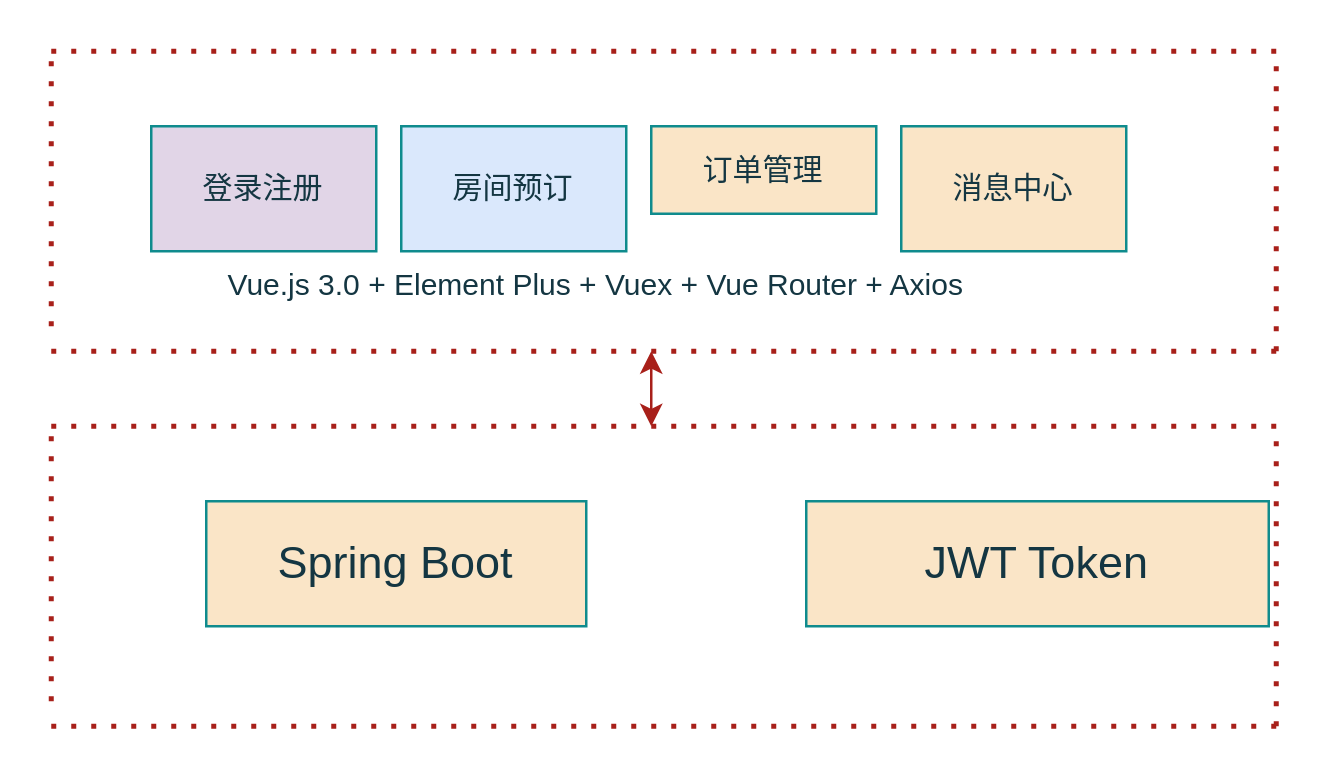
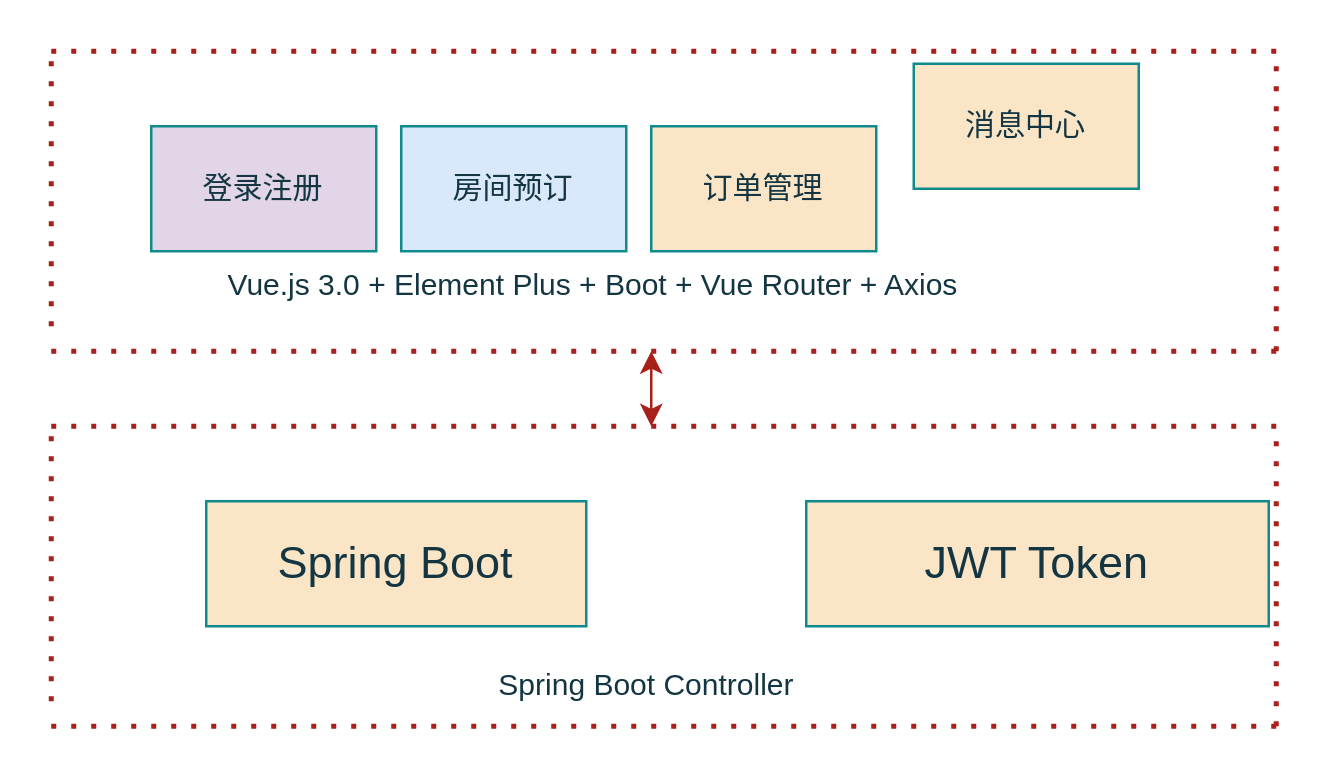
(764, 170) -> (764, 189)
(1014, 189) -> (1026, 126)
(612, 287) -> (612, 287)
none -> (665, 689)
